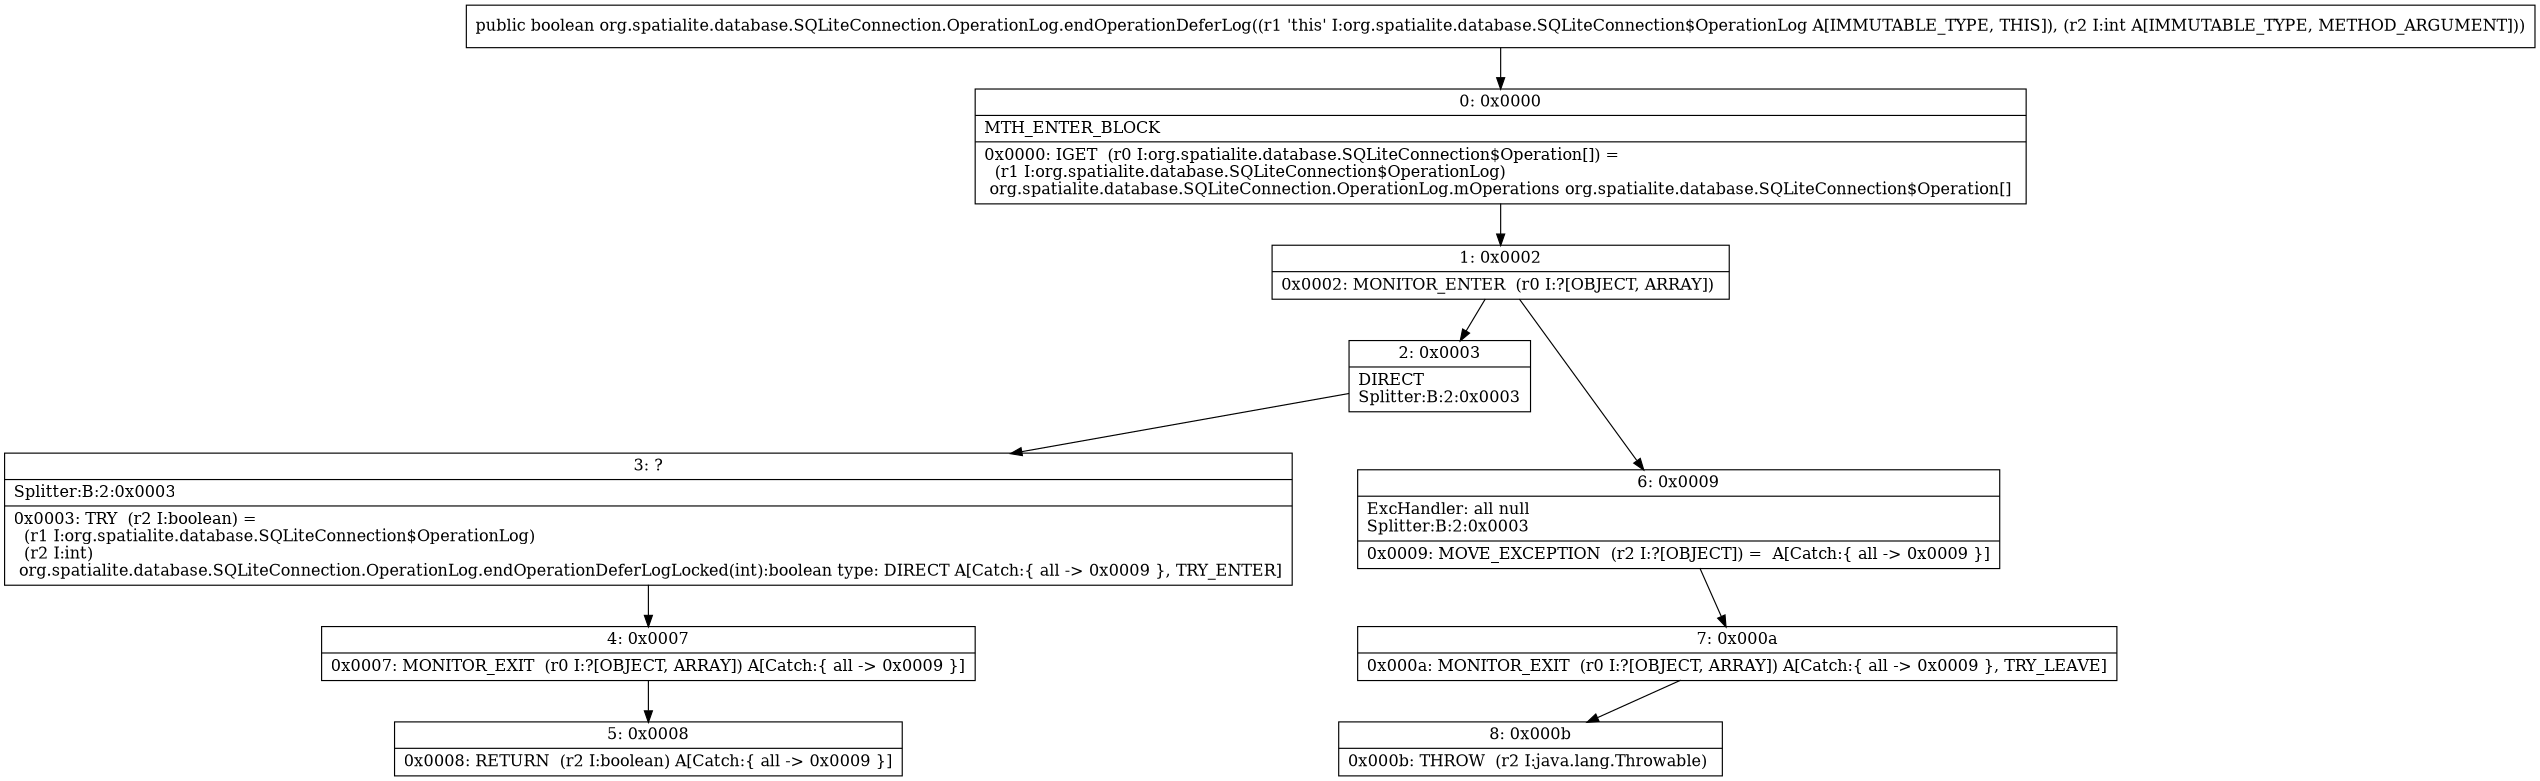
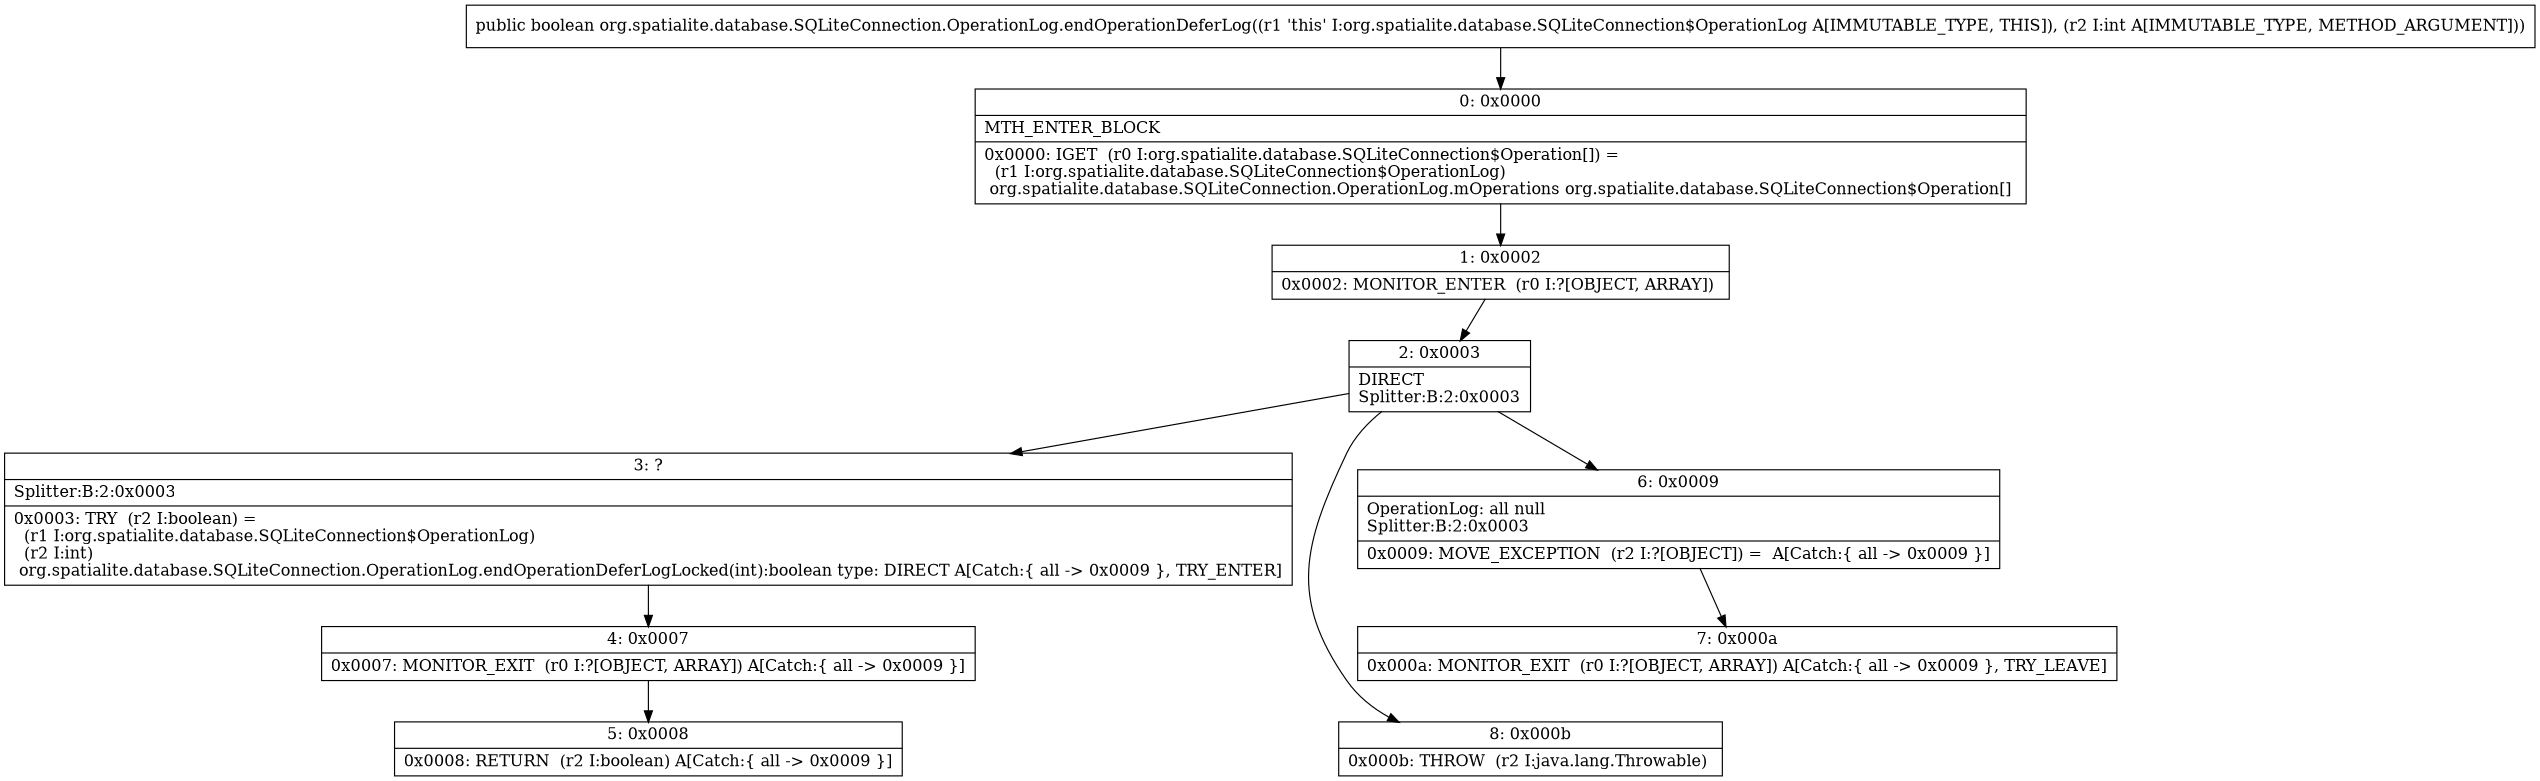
(1578, 380) -> (1543, 438)
(1448, 509) -> (1456, 509)
(1639, 699) -> (1309, 568)
